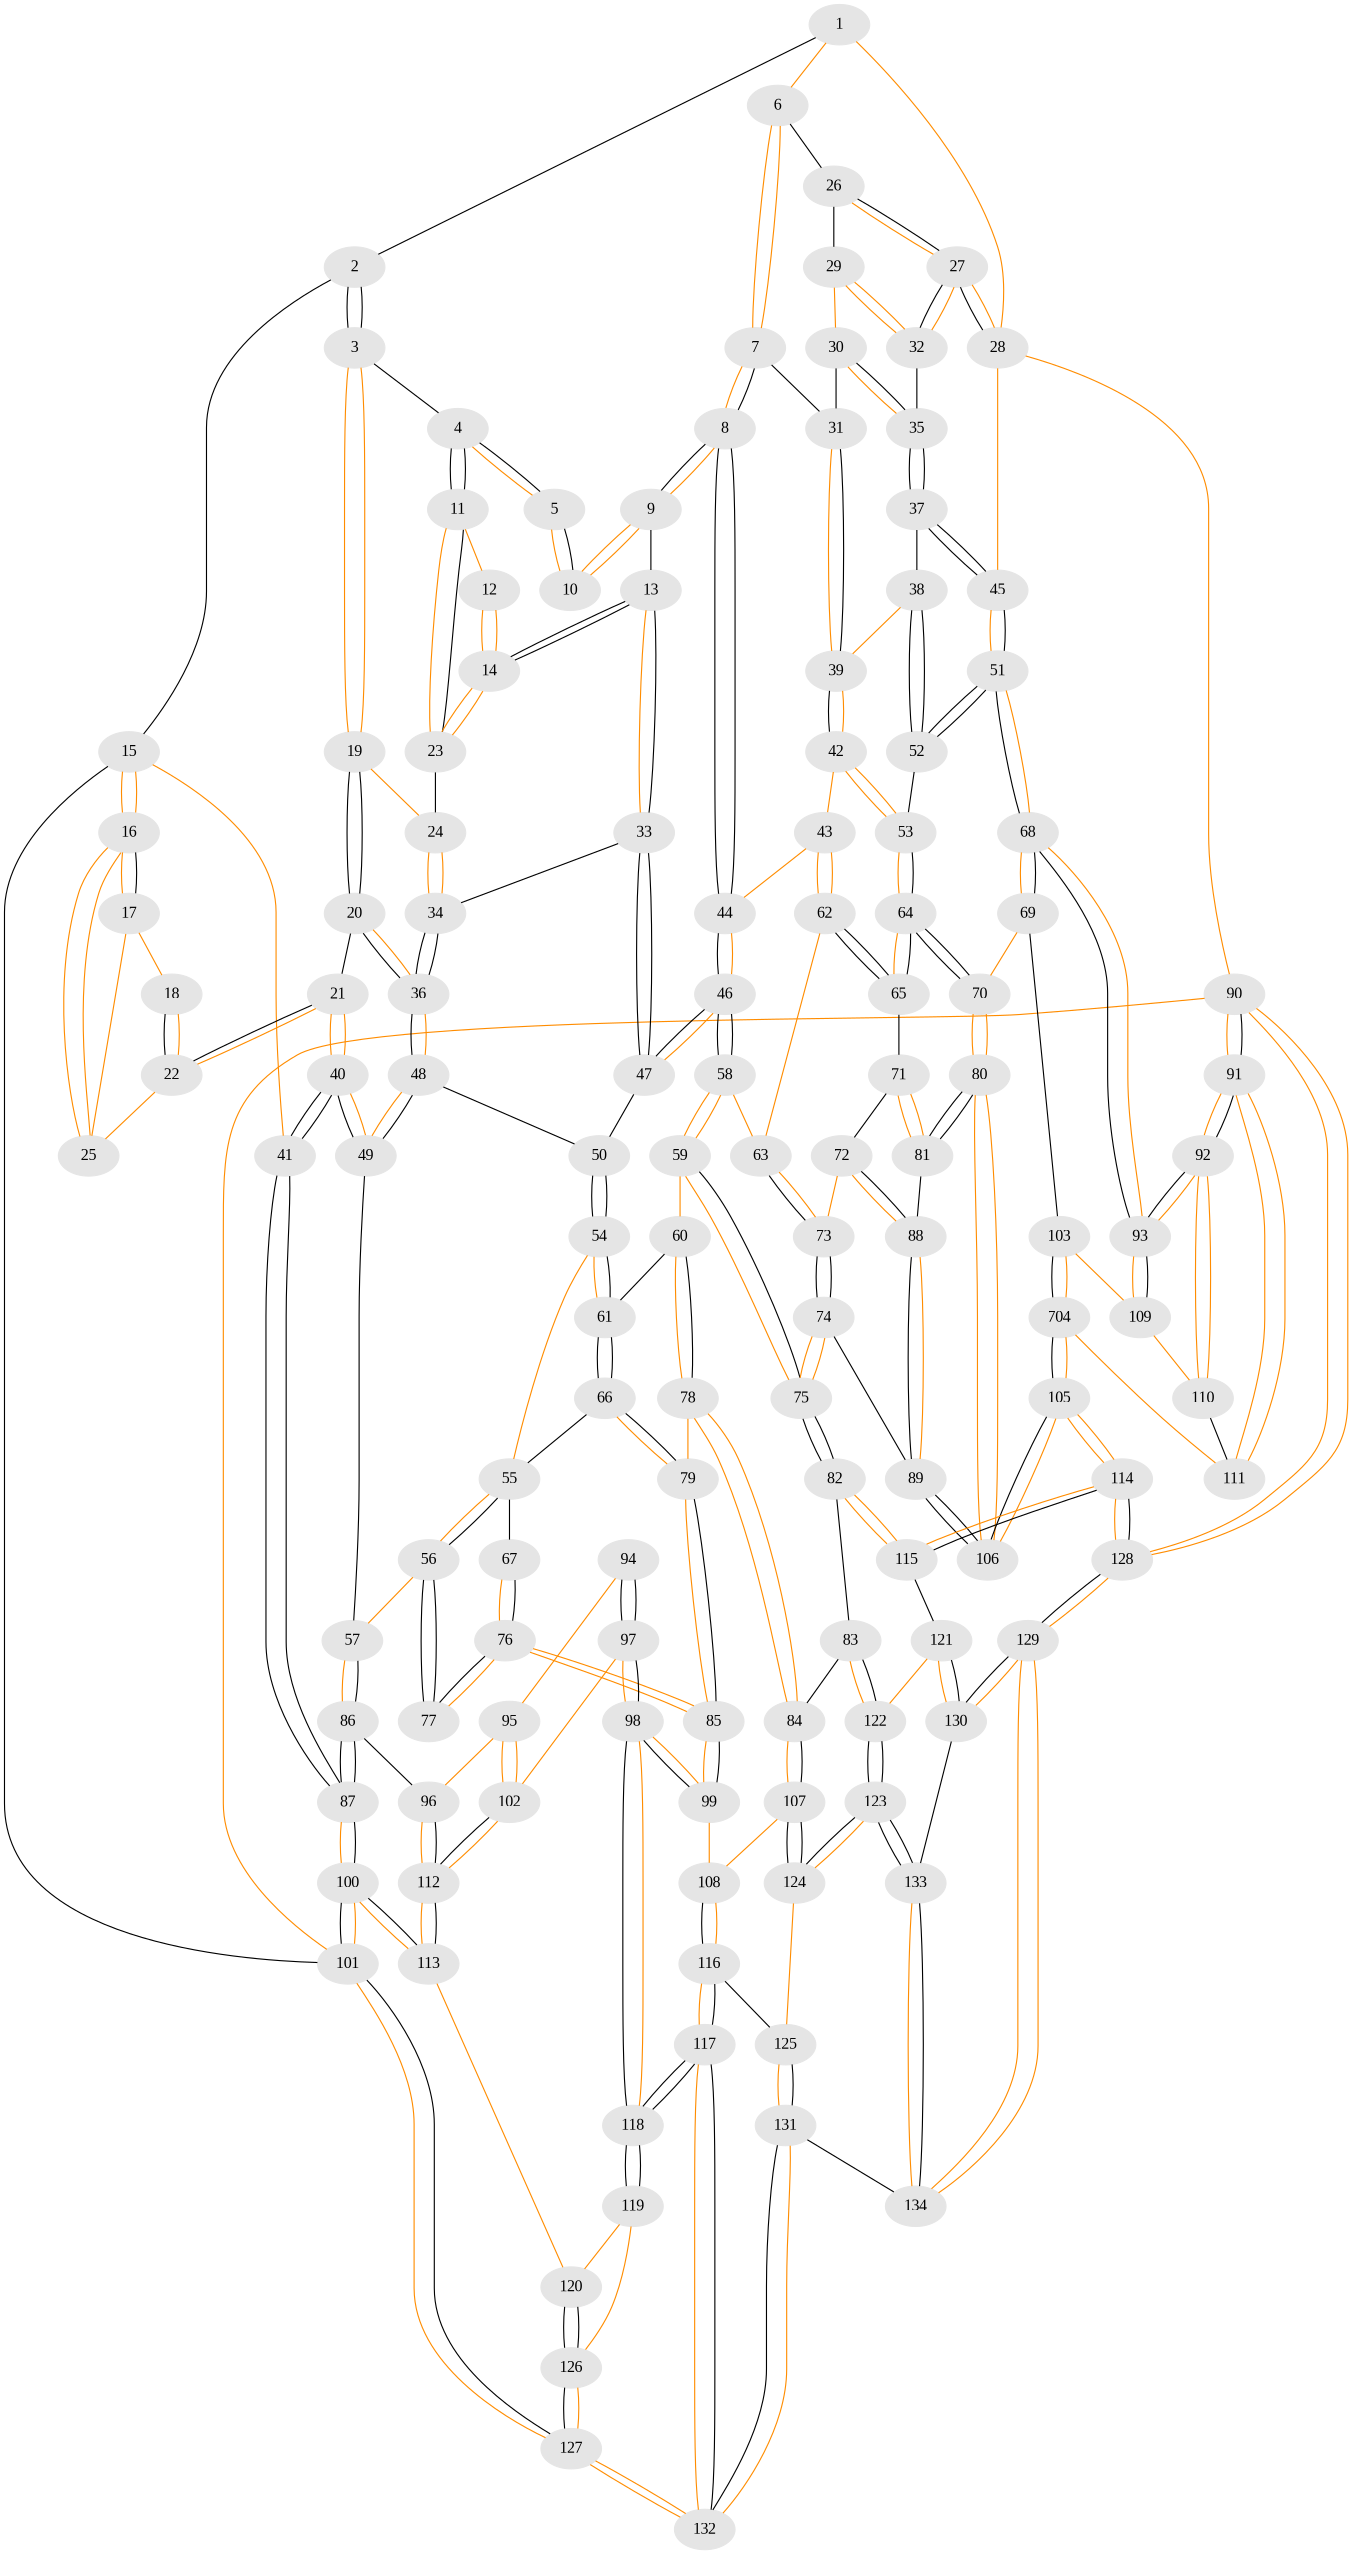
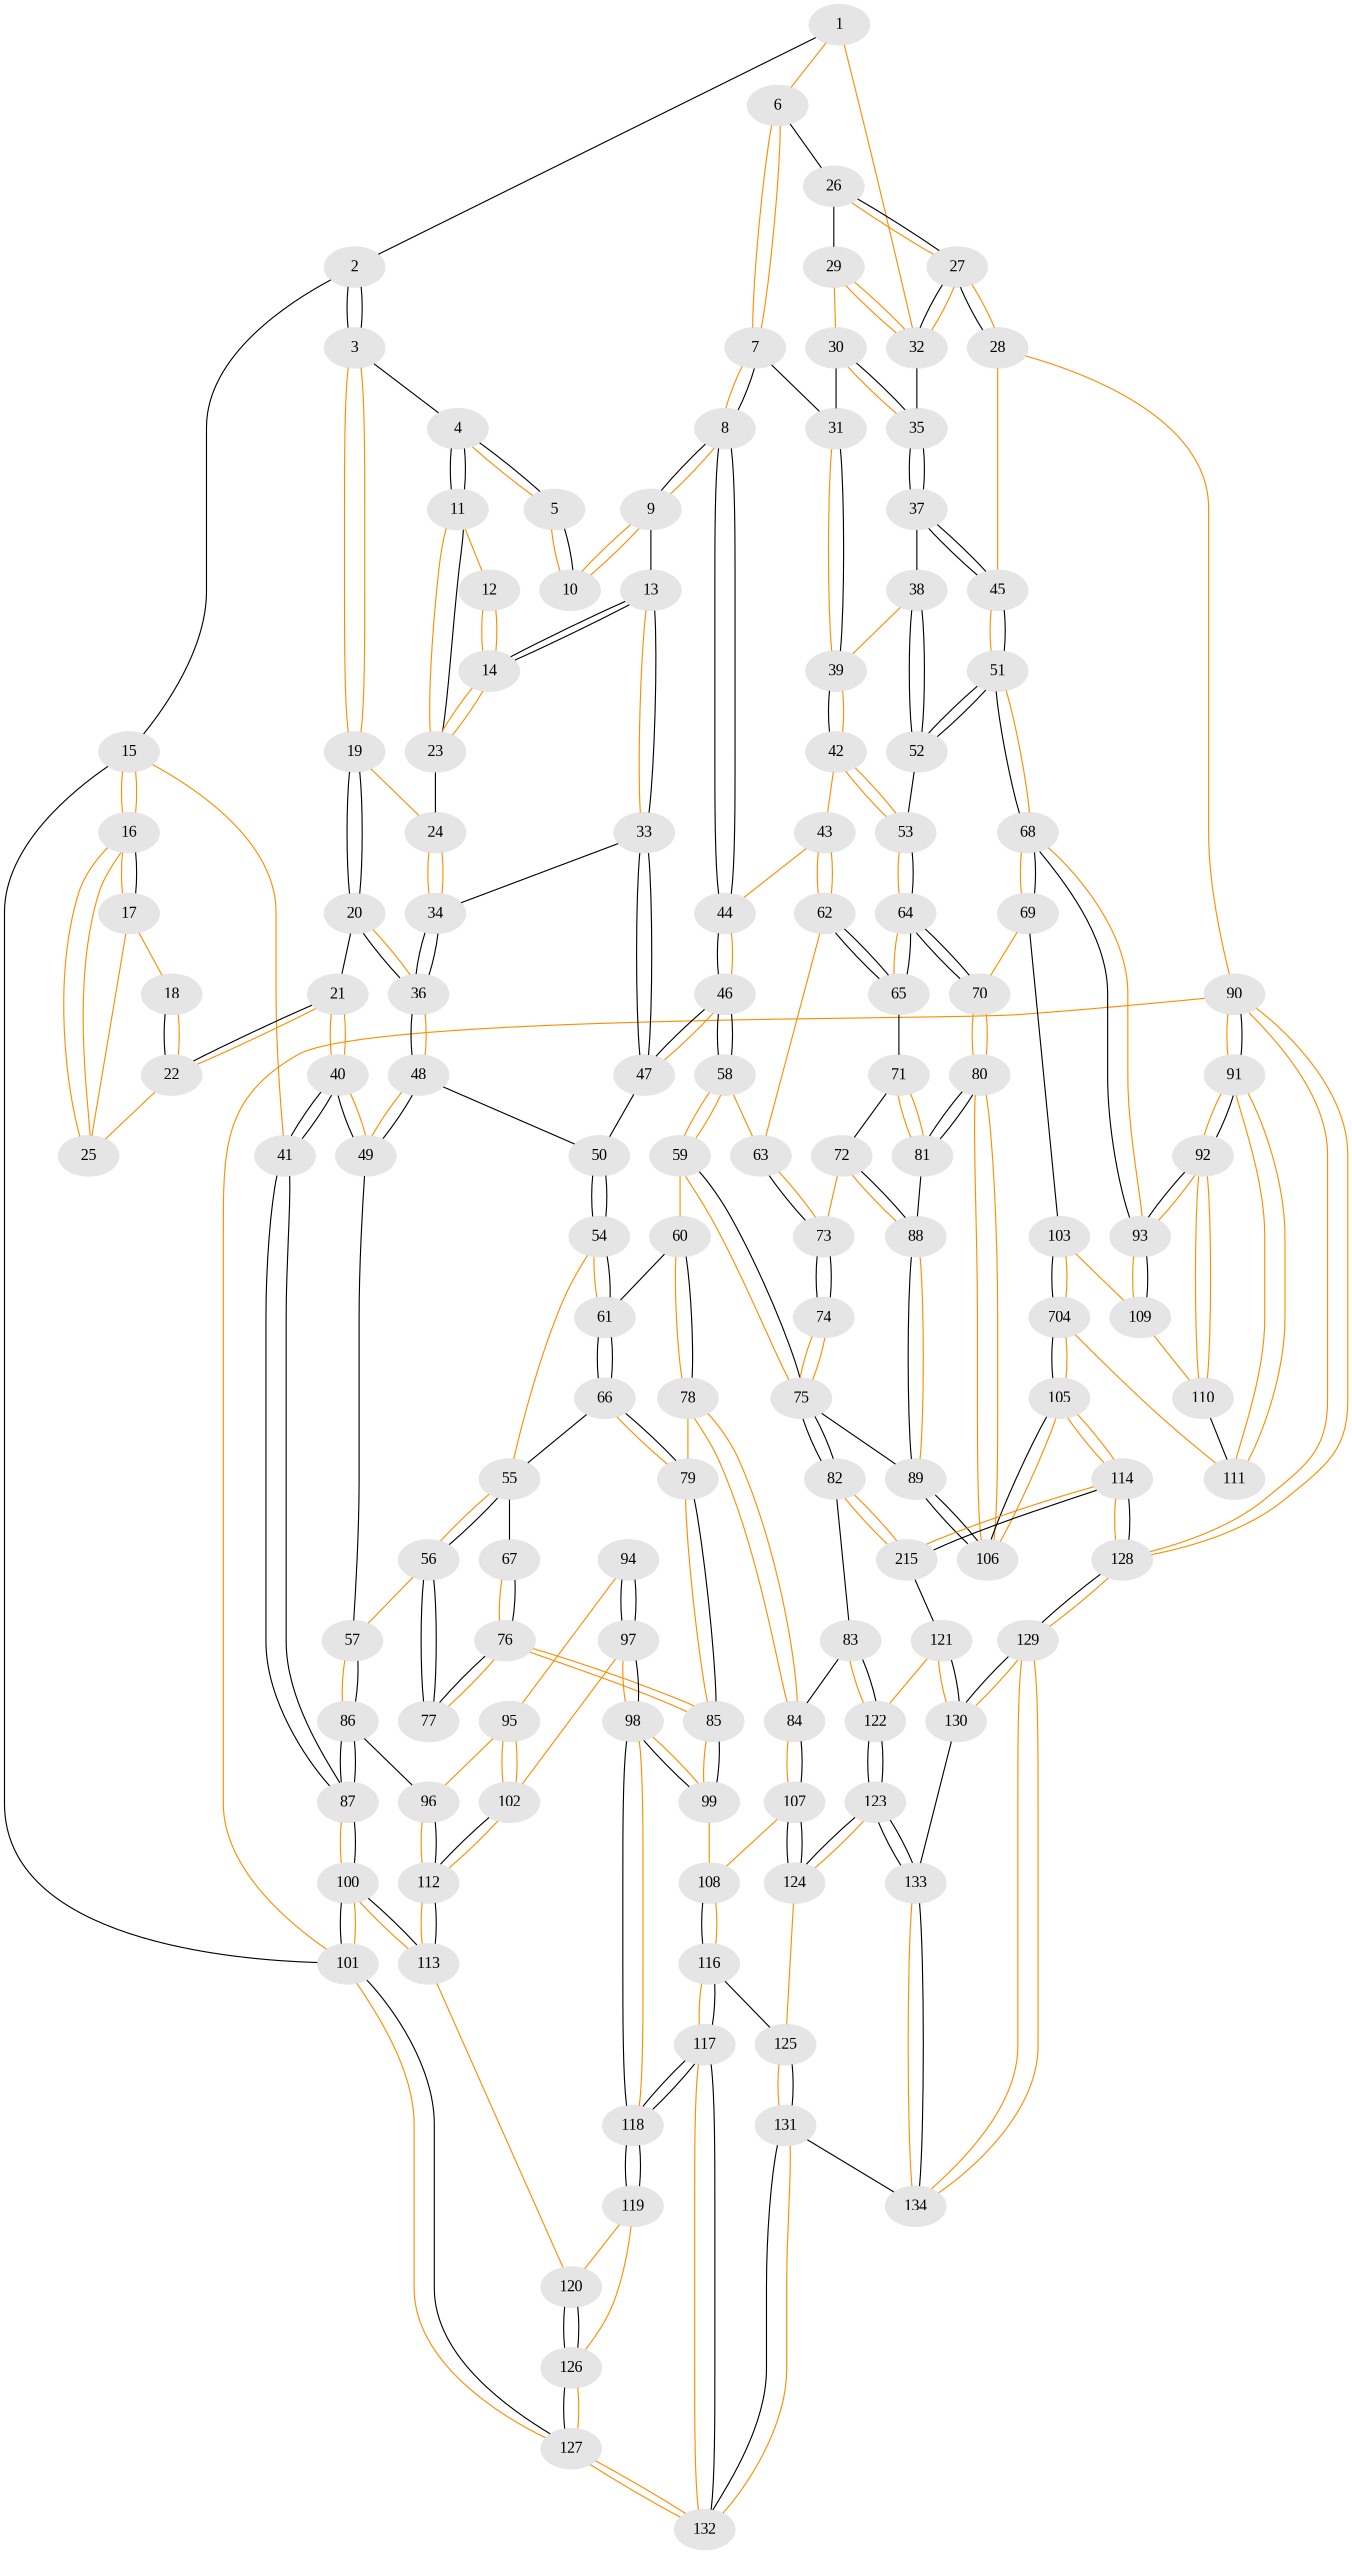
(961, 170) -> (879, 186)
(870, 1398) -> (859, 1439)
(907, 1560) -> (907, 1560)
